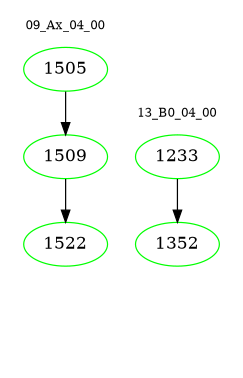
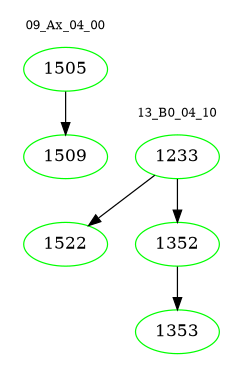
(177, 114) -> (177, 114)
(66, 195) -> (134, 191)
none -> (177, 332)
